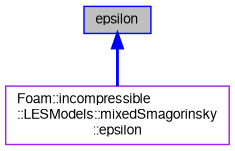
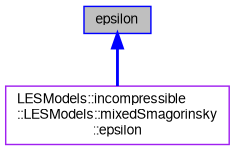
(117, 115) -> (117, 115)
